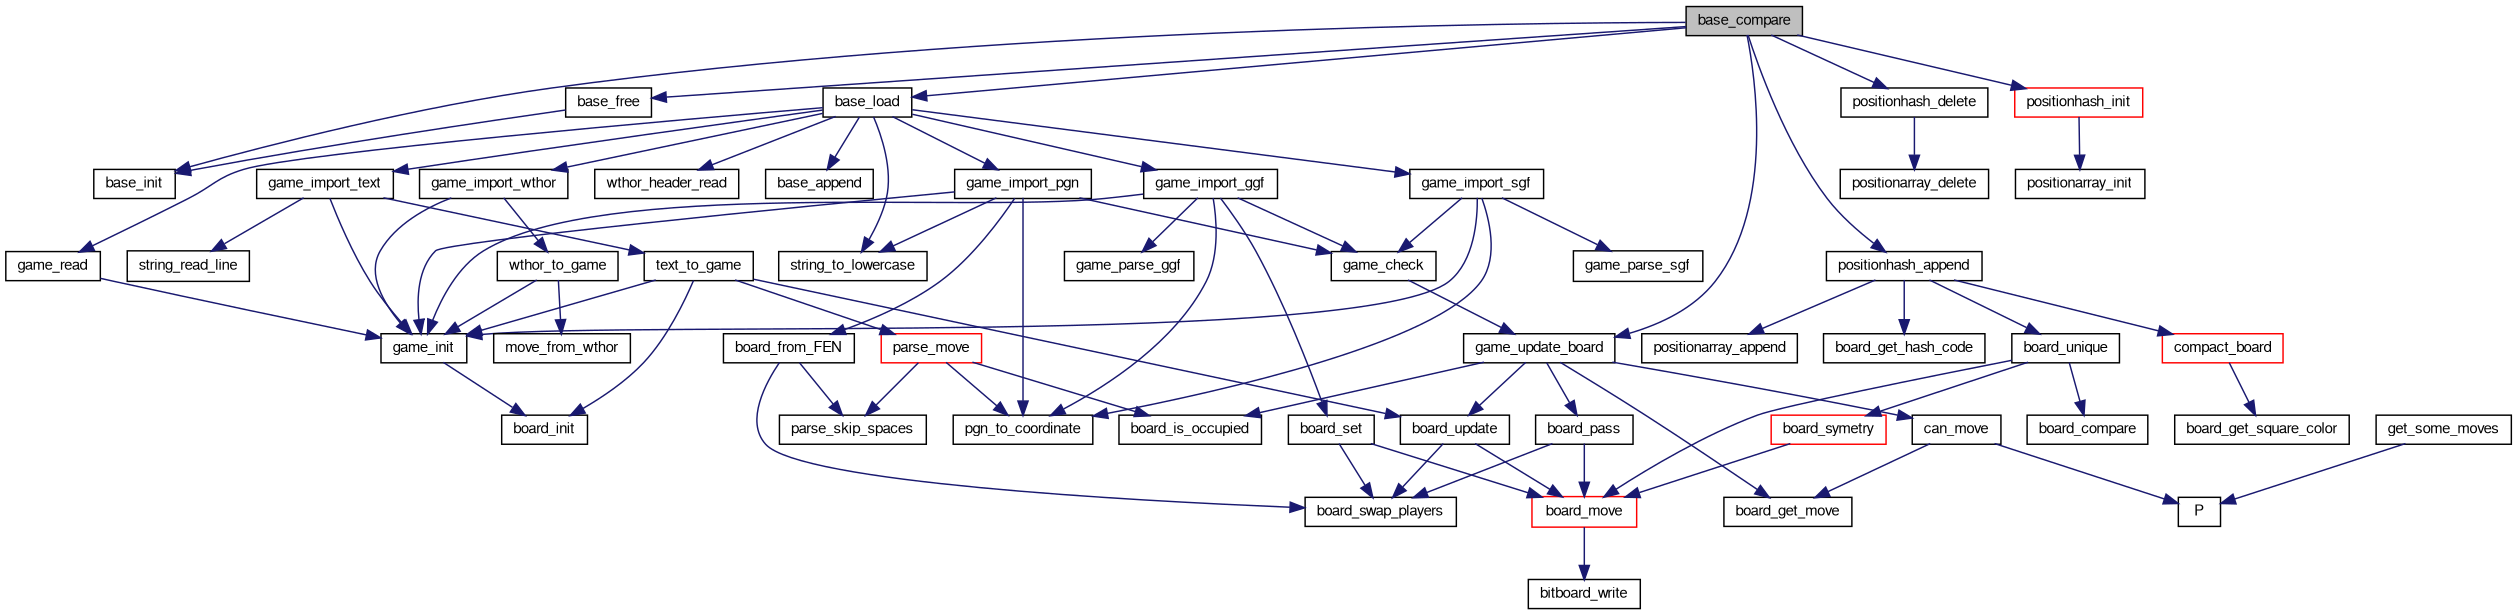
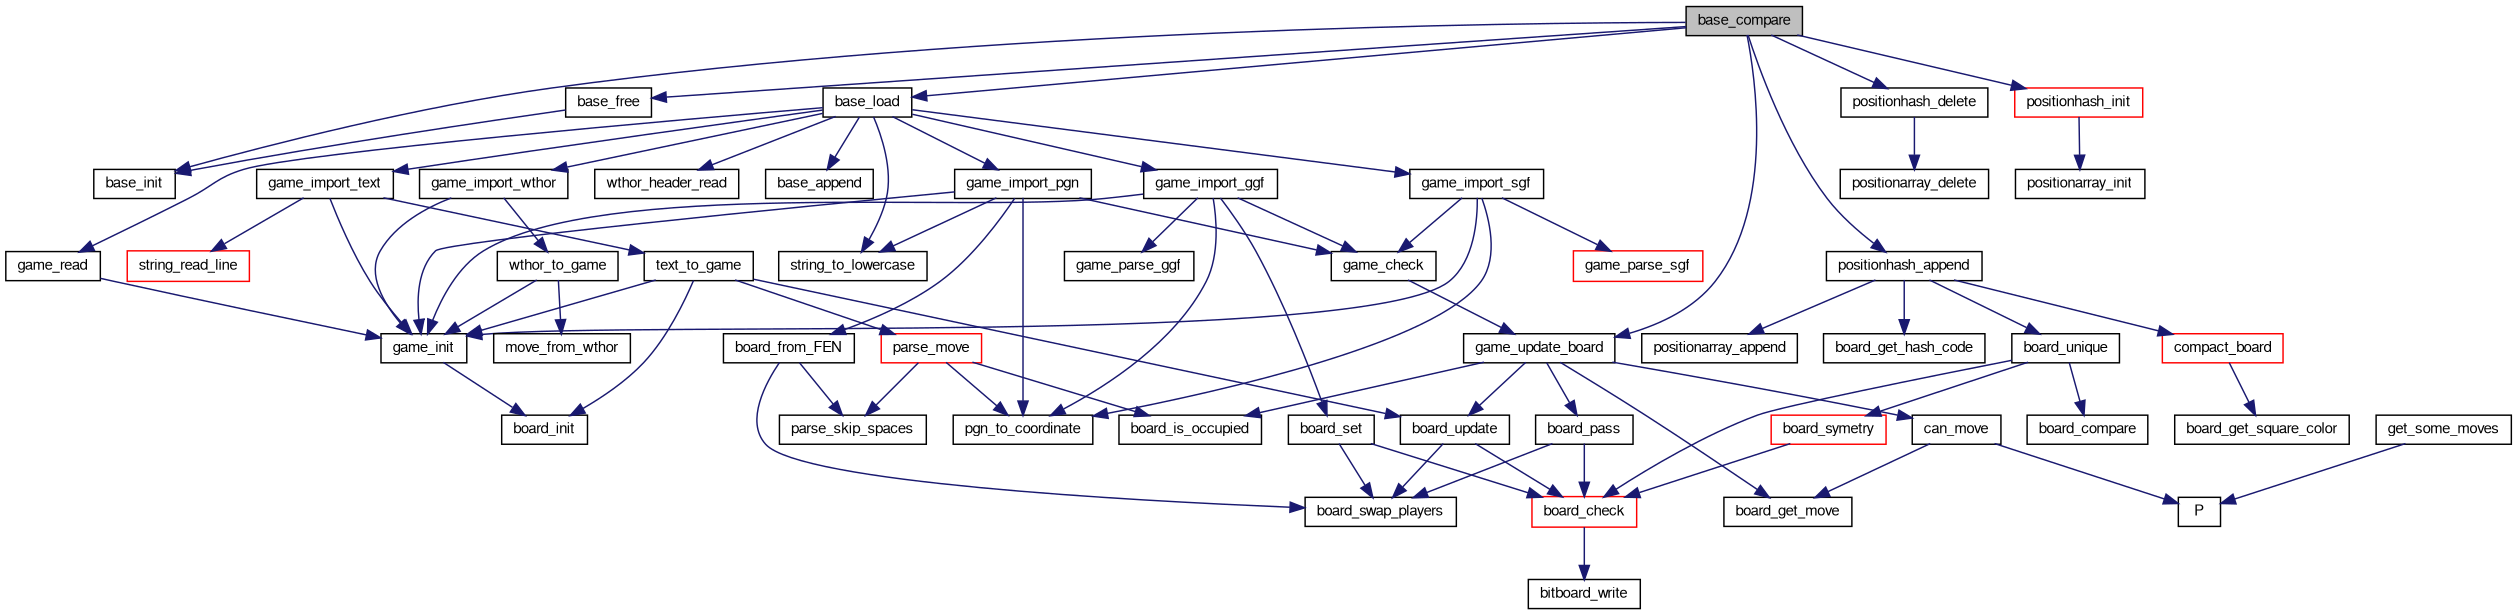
(188, 266) -> (188, 266)
(1638, 266) -> (1638, 266)
(1584, 512) -> (1584, 512)
